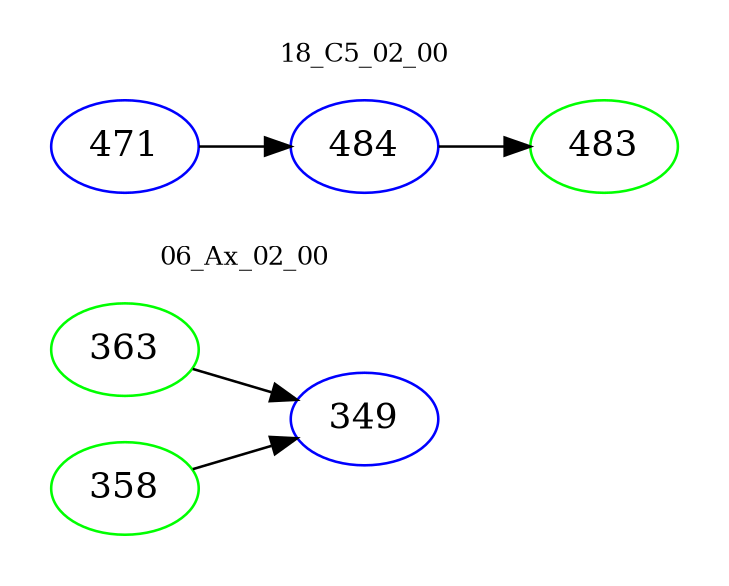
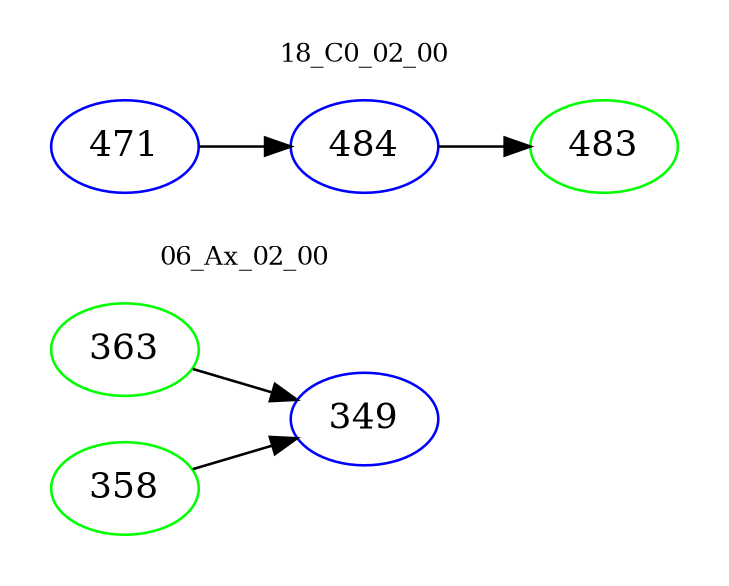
(365, 55) -> (365, 55)
